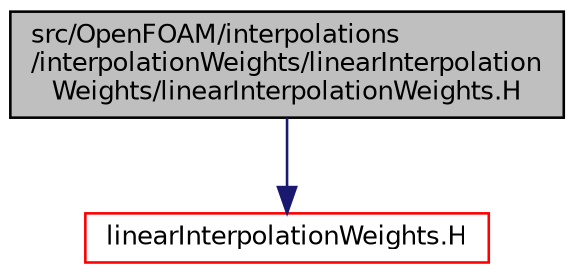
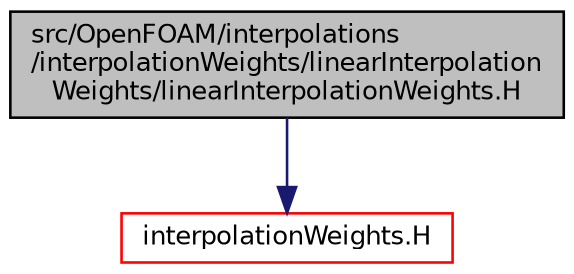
(287, 238) -> (287, 238)
